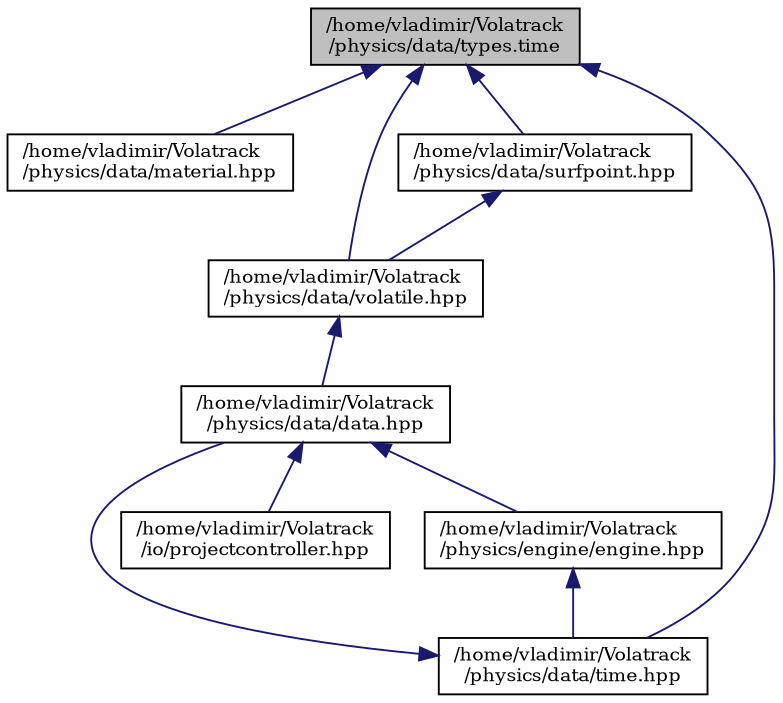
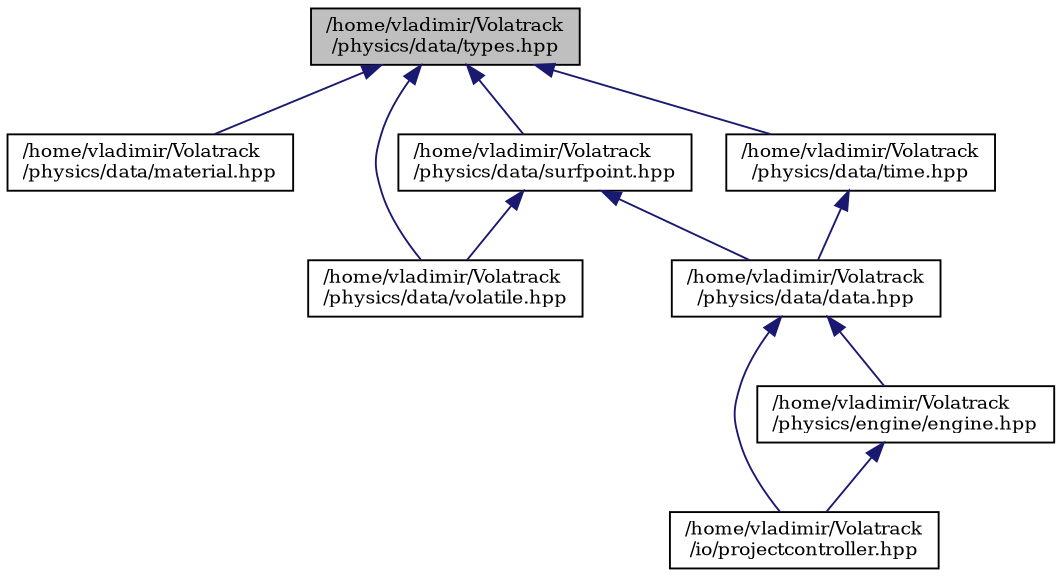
(445, 37) -> (445, 37)
(328, 361) -> (684, 230)
(573, 613) -> (849, 485)
